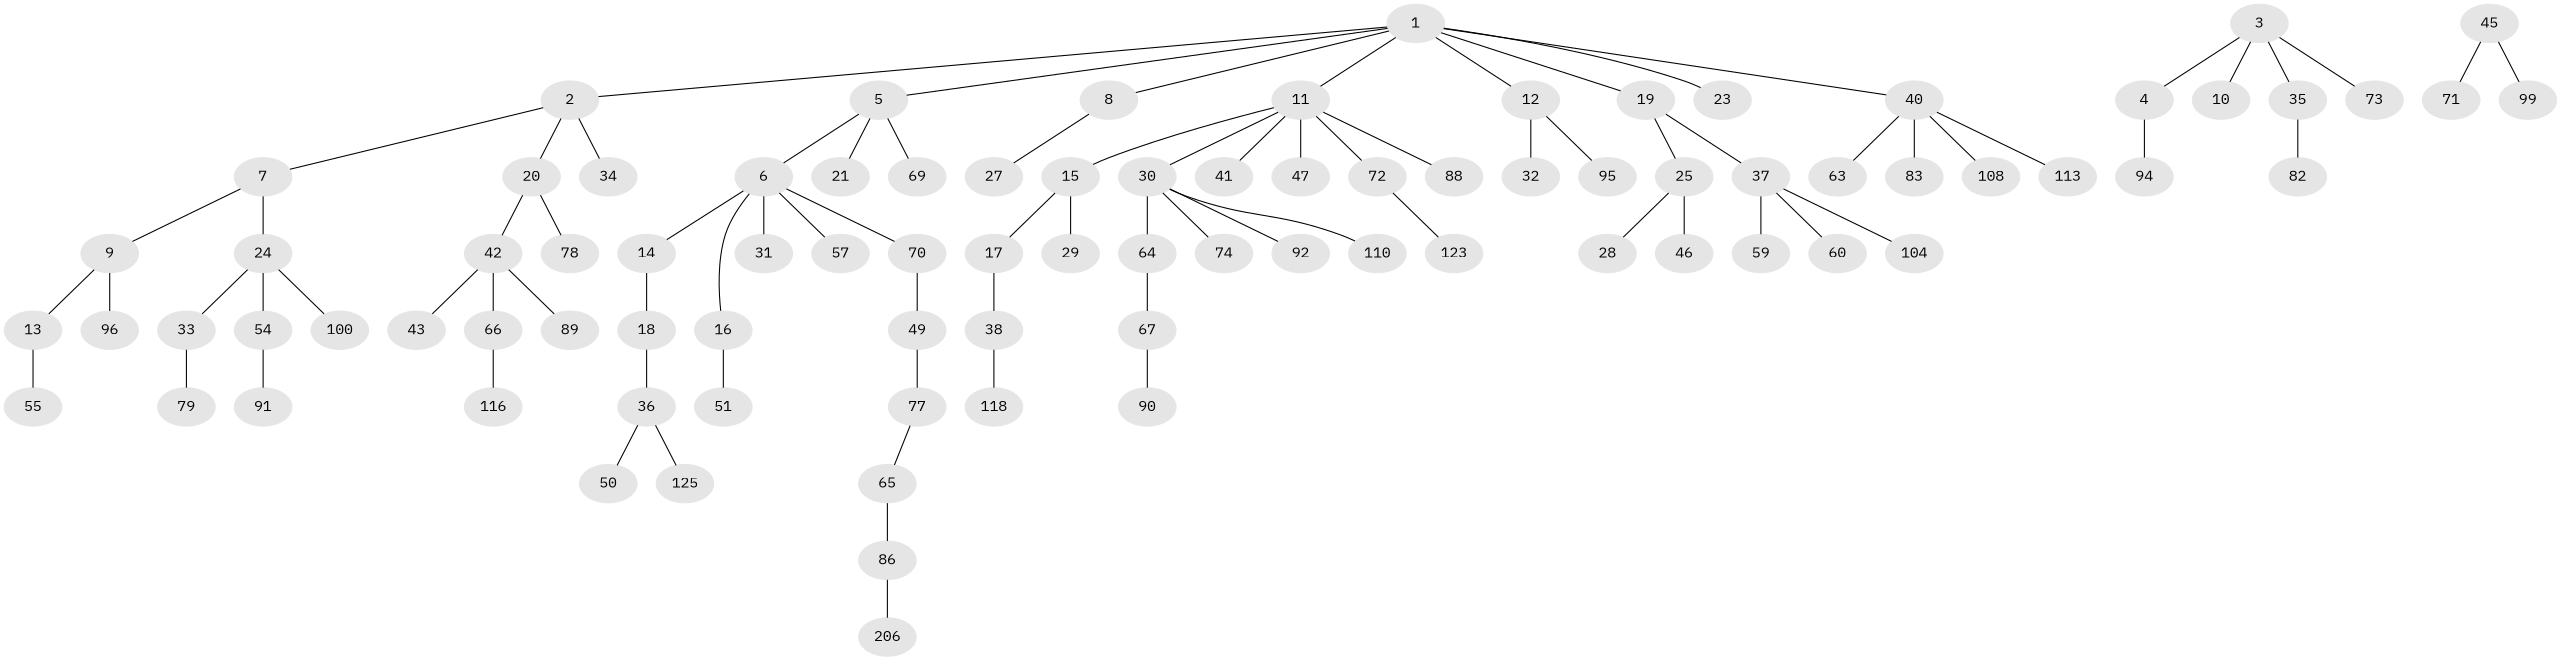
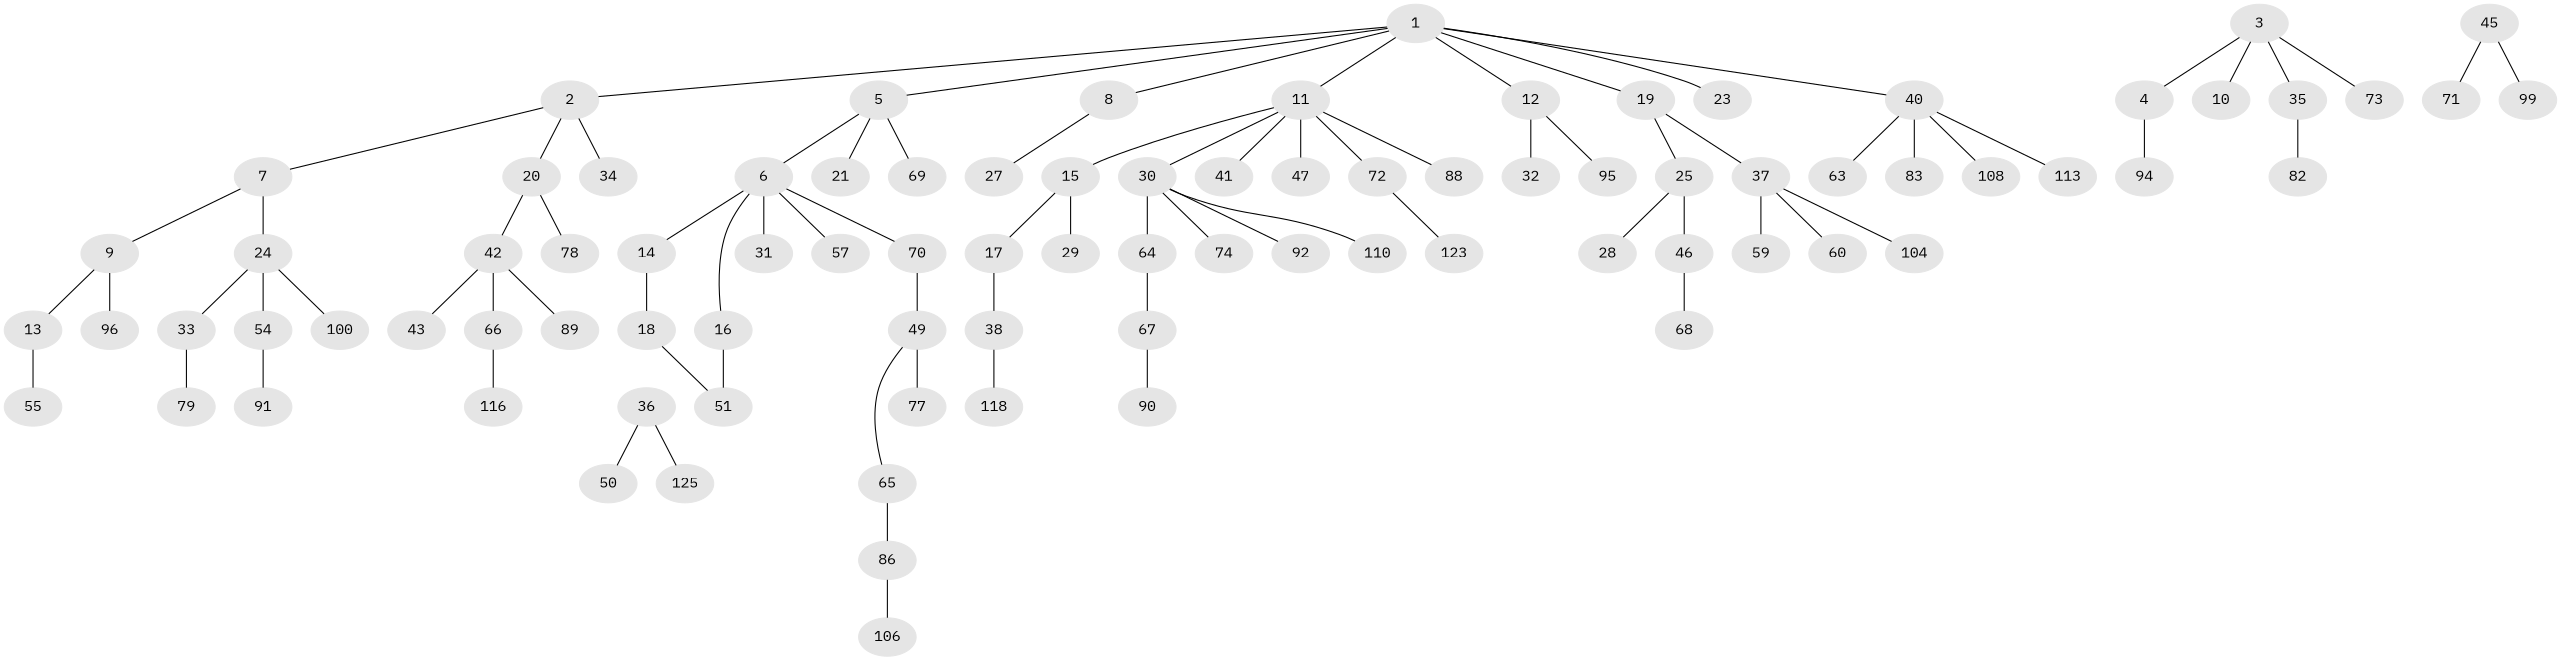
none -> (1684, 330)
(647, 369) -> (685, 368)
(902, 445) -> (876, 403)
(887, 637) -> (887, 637)
